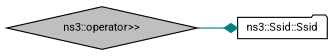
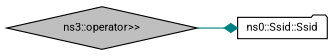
(282, 28) -> (282, 28)
